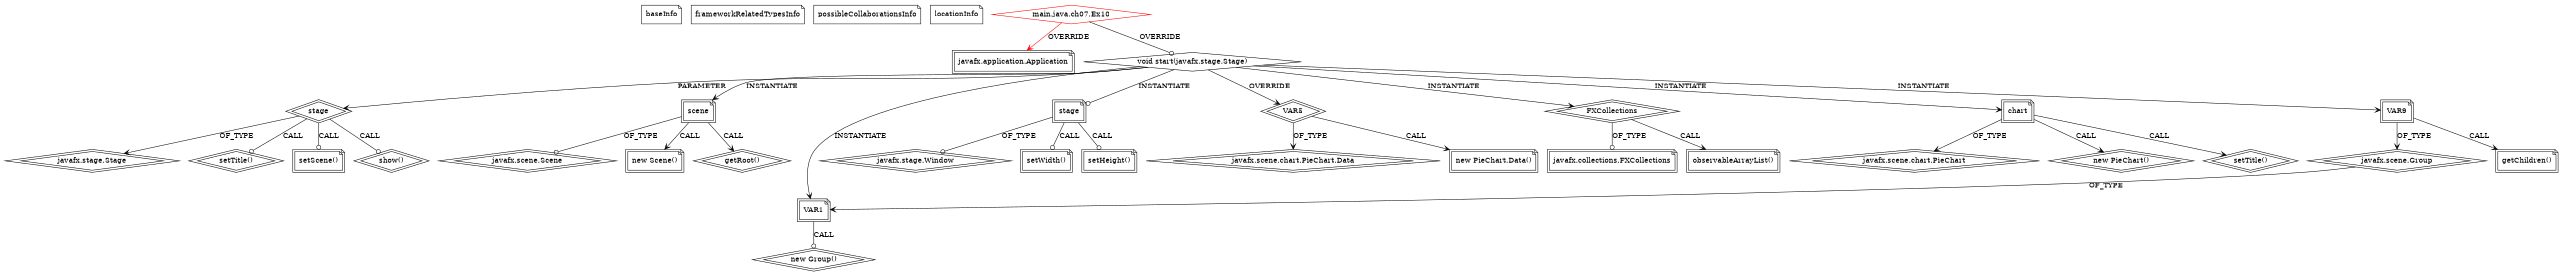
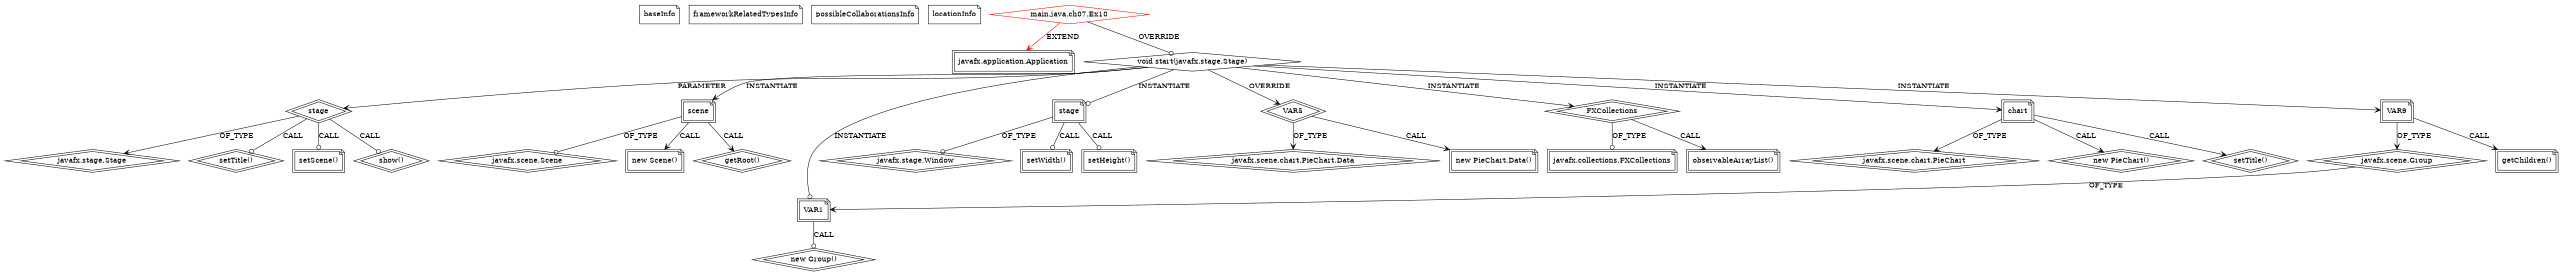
(1069, 37) -> (1063, 37)
(949, 95) -> (949, 95)
